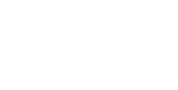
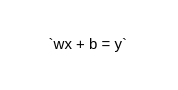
none -> (88, 44)
